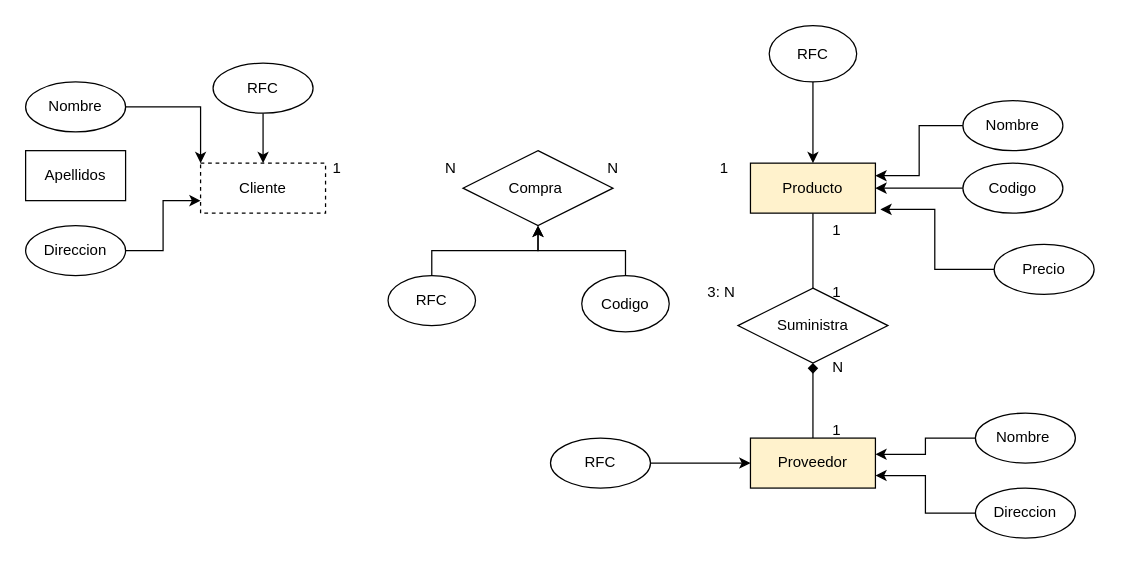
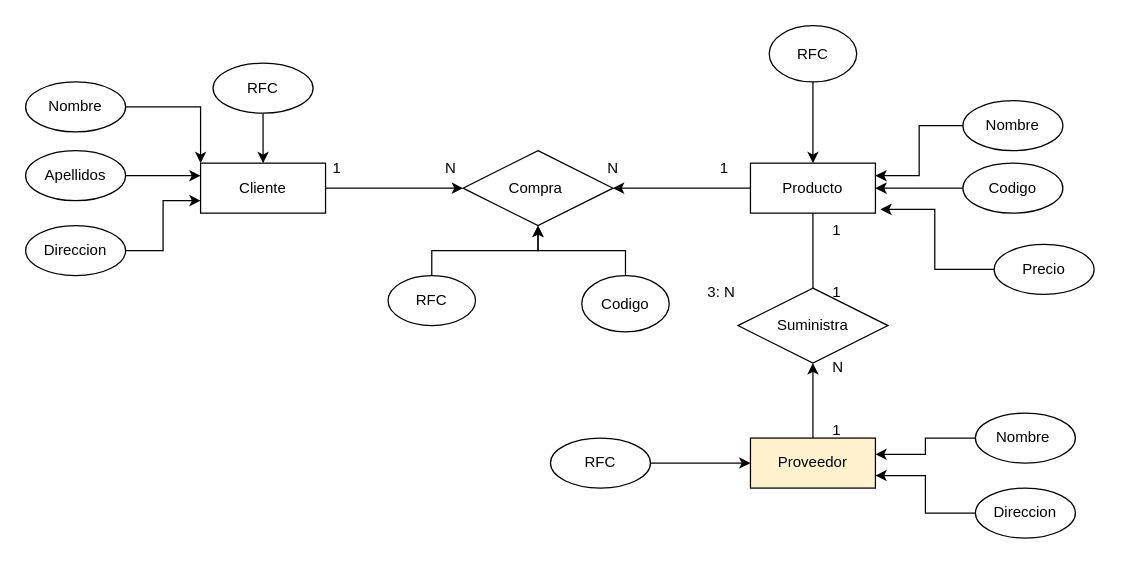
(76, 176) -> (76, 176)
none -> (159, 176)
(263, 188) -> (263, 188)
none -> (390, 188)
none -> (686, 188)
(813, 188) -> (813, 188)
(813, 374) -> (813, 373)
